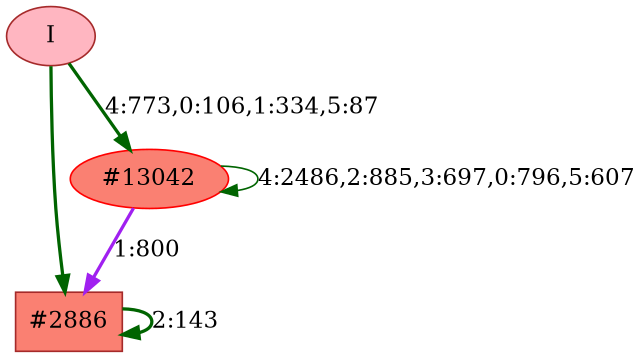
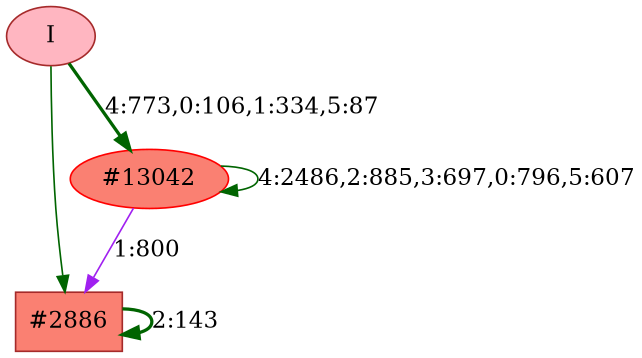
(54, 171) -> (54, 171)
(114, 243) -> (114, 243)
